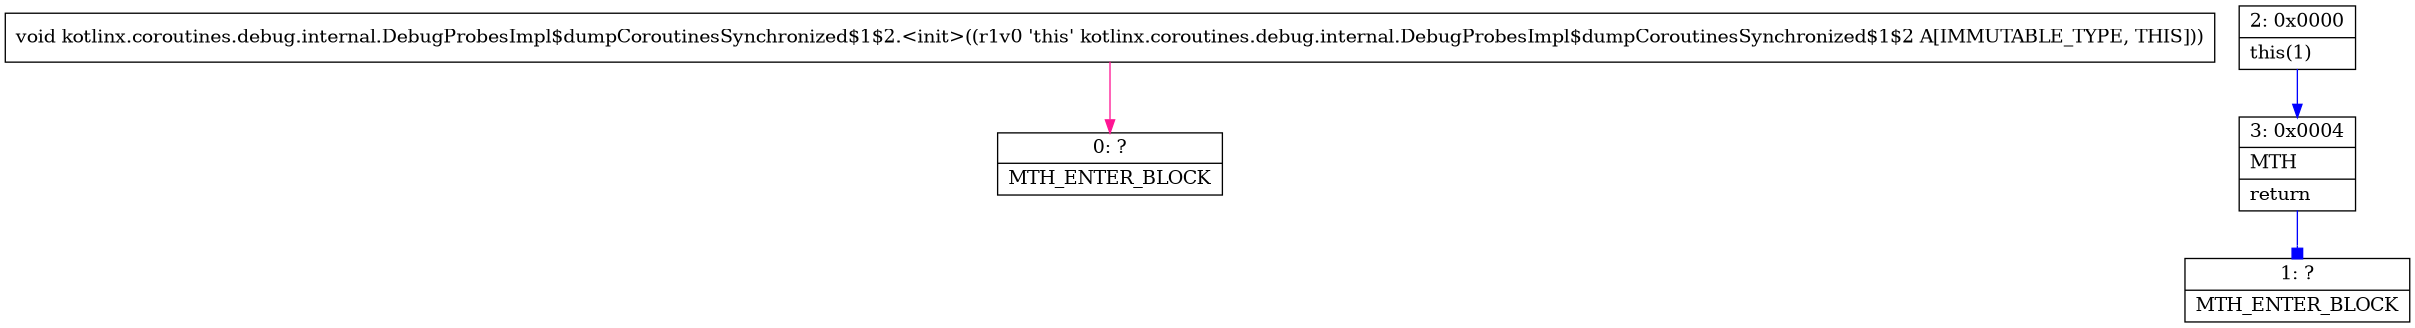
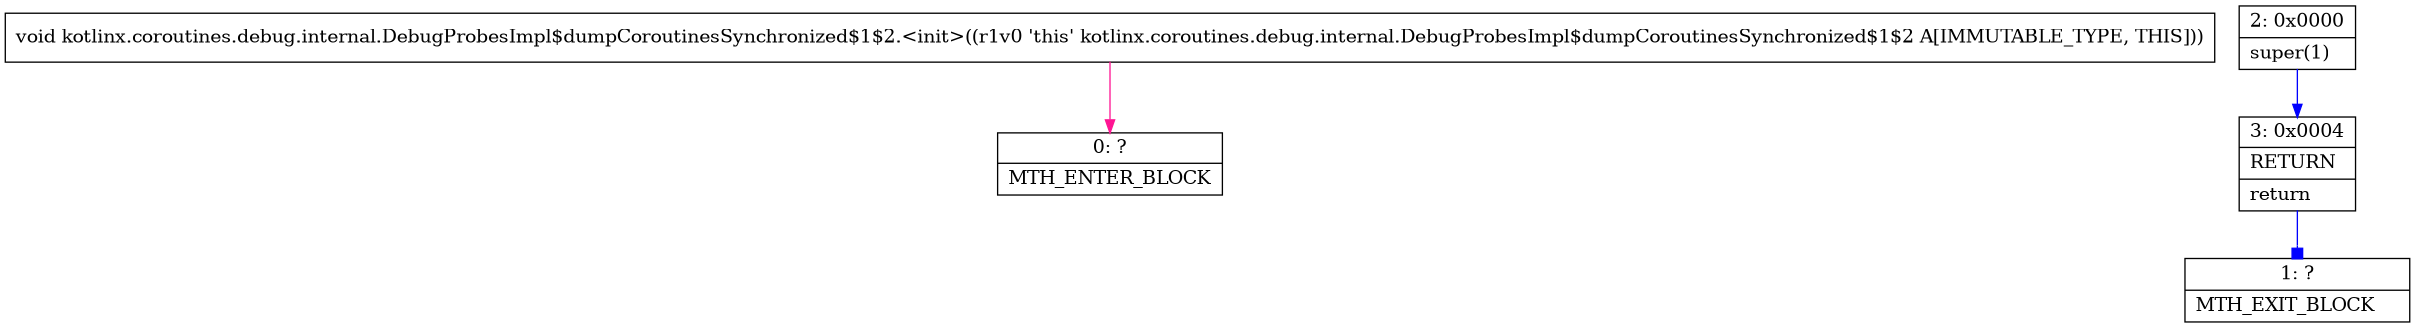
(2281, 53) -> (2290, 53)
(2274, 163) -> (2293, 163)
(2297, 305) -> (2285, 305)
